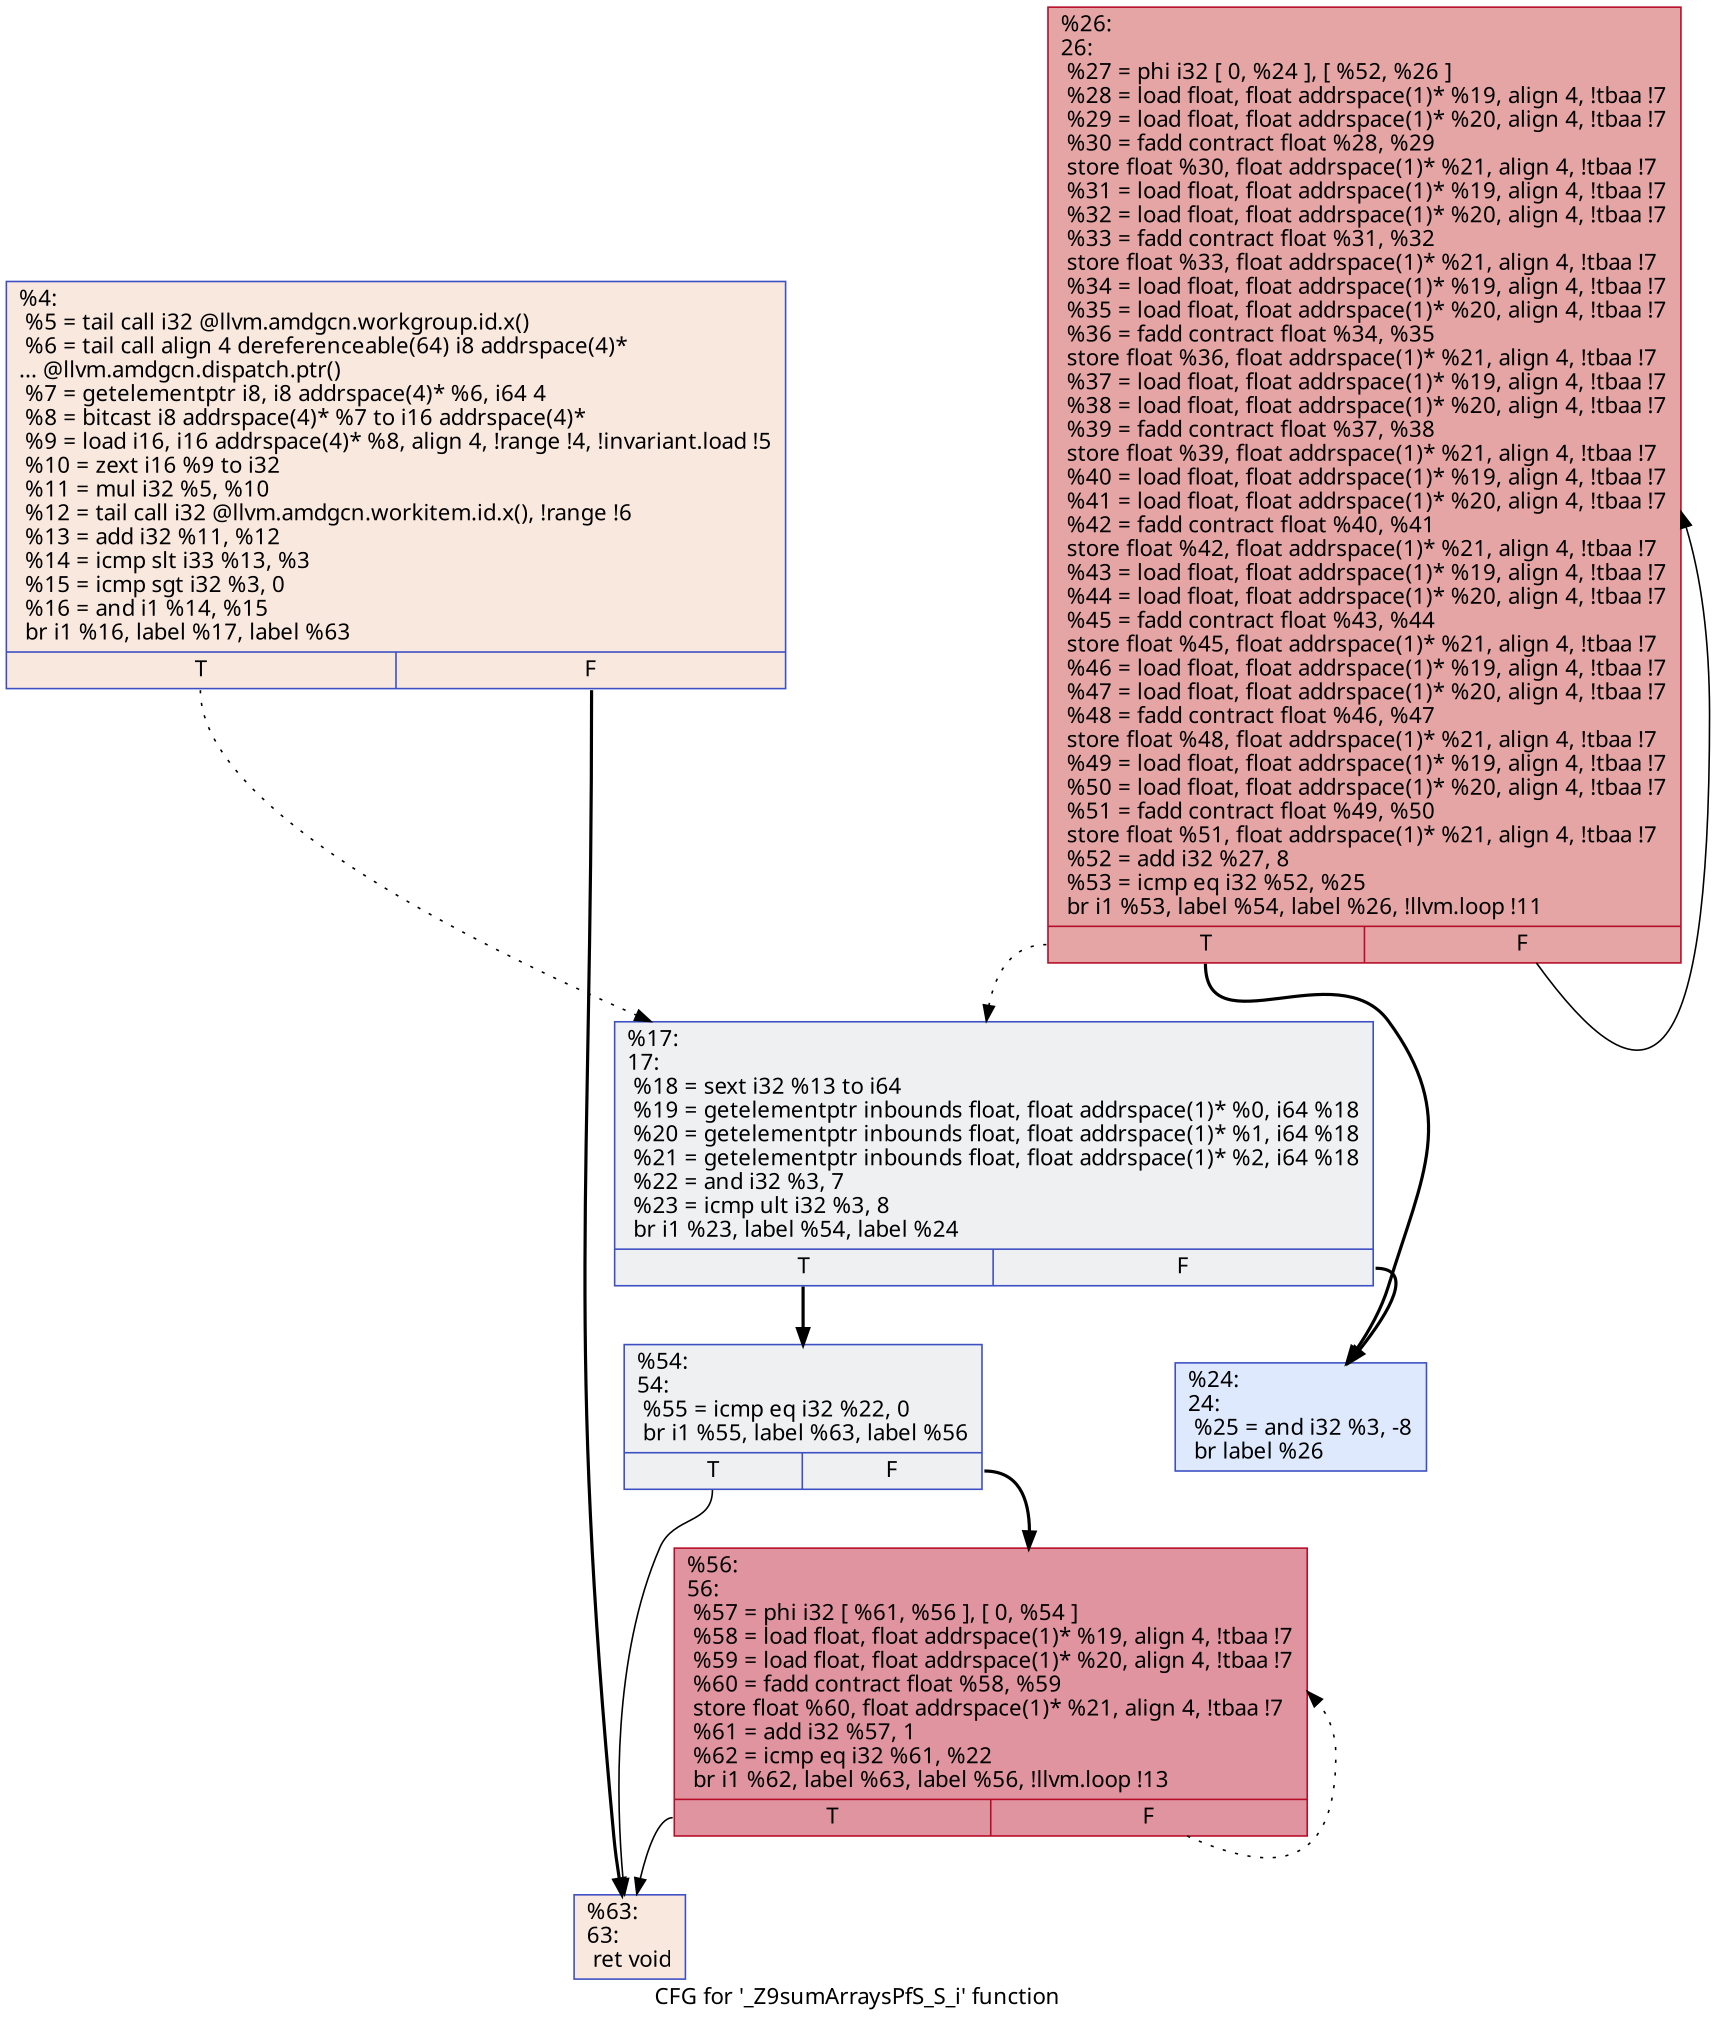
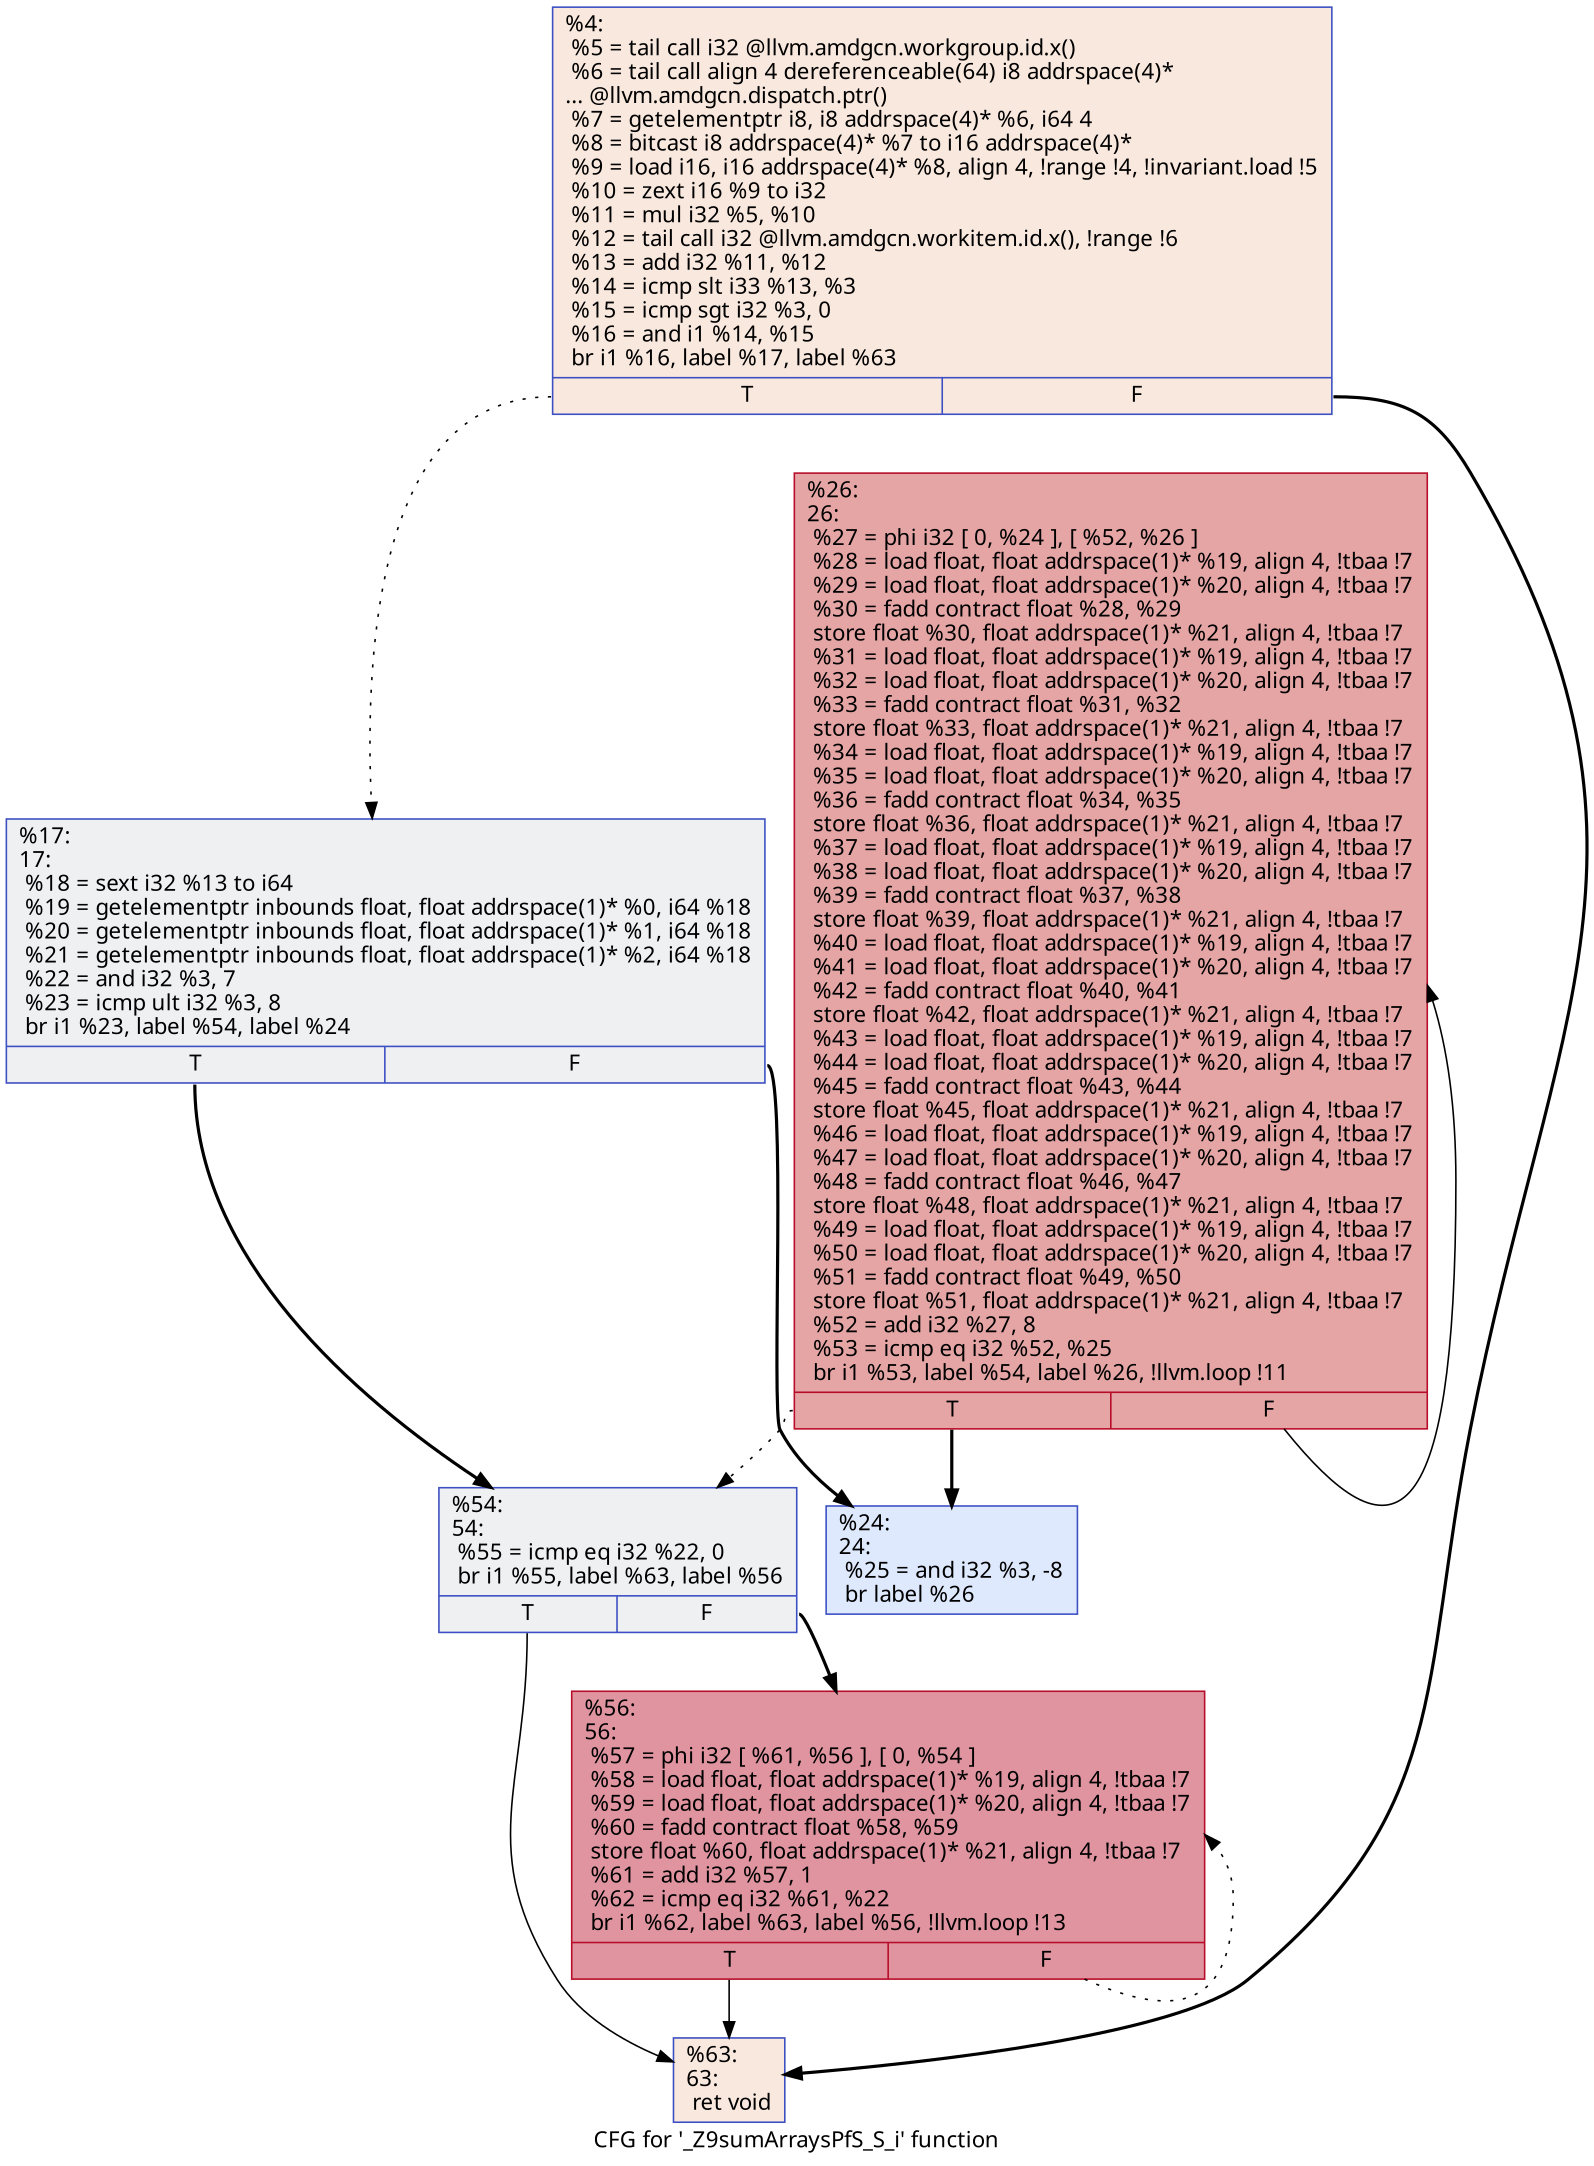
(1007, 964) -> (764, 1446)
